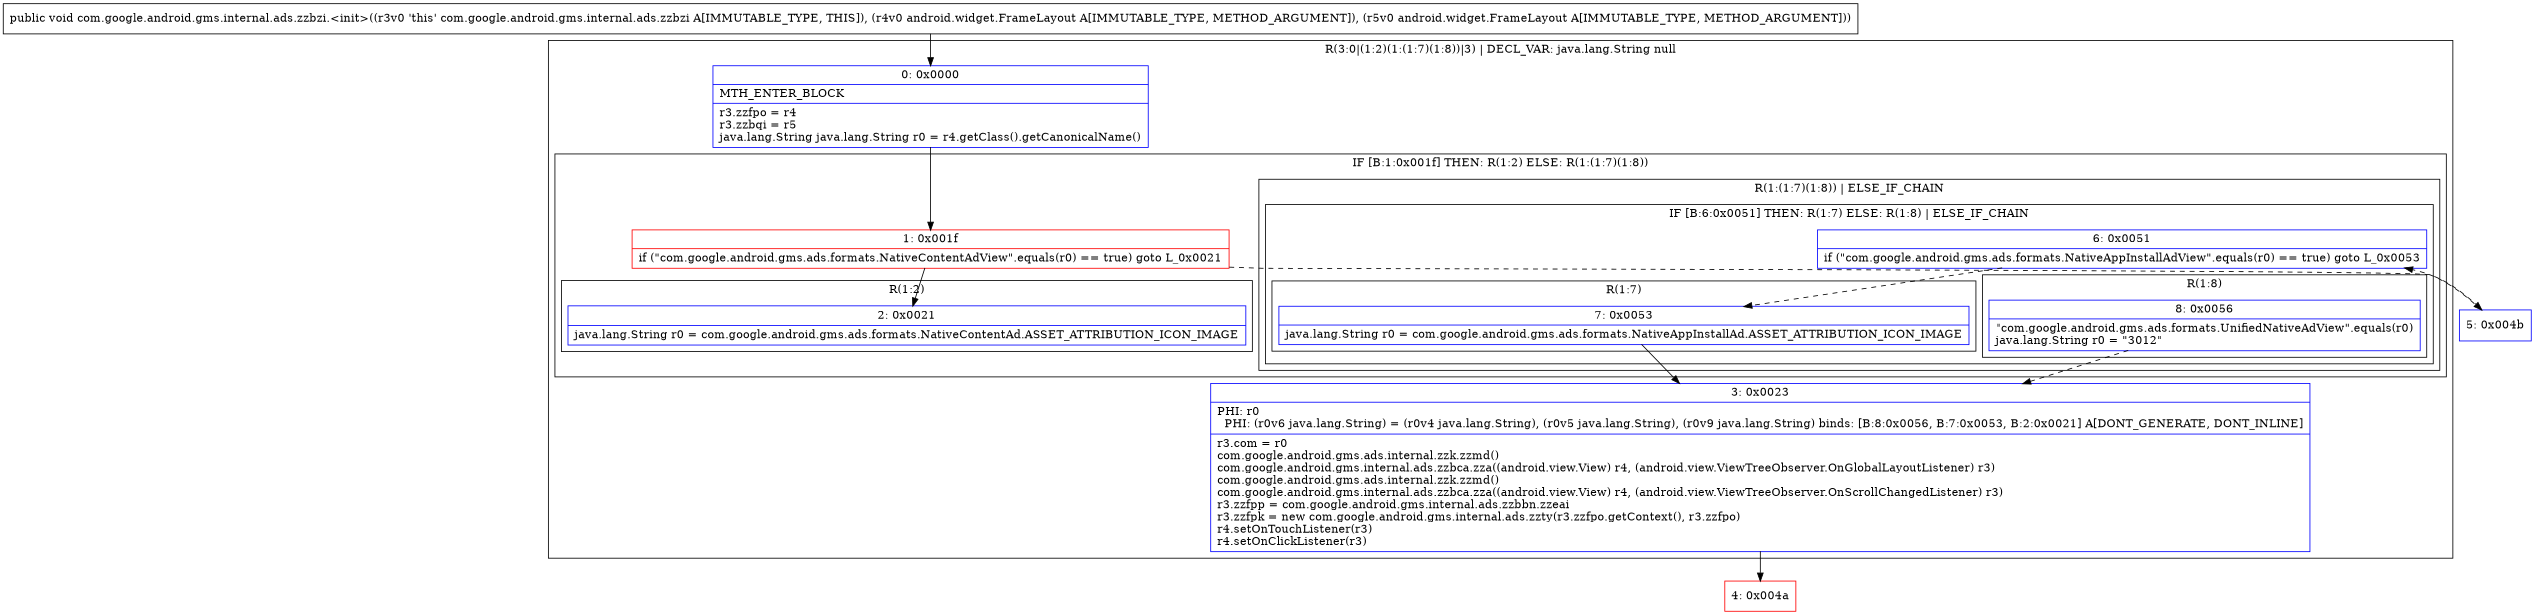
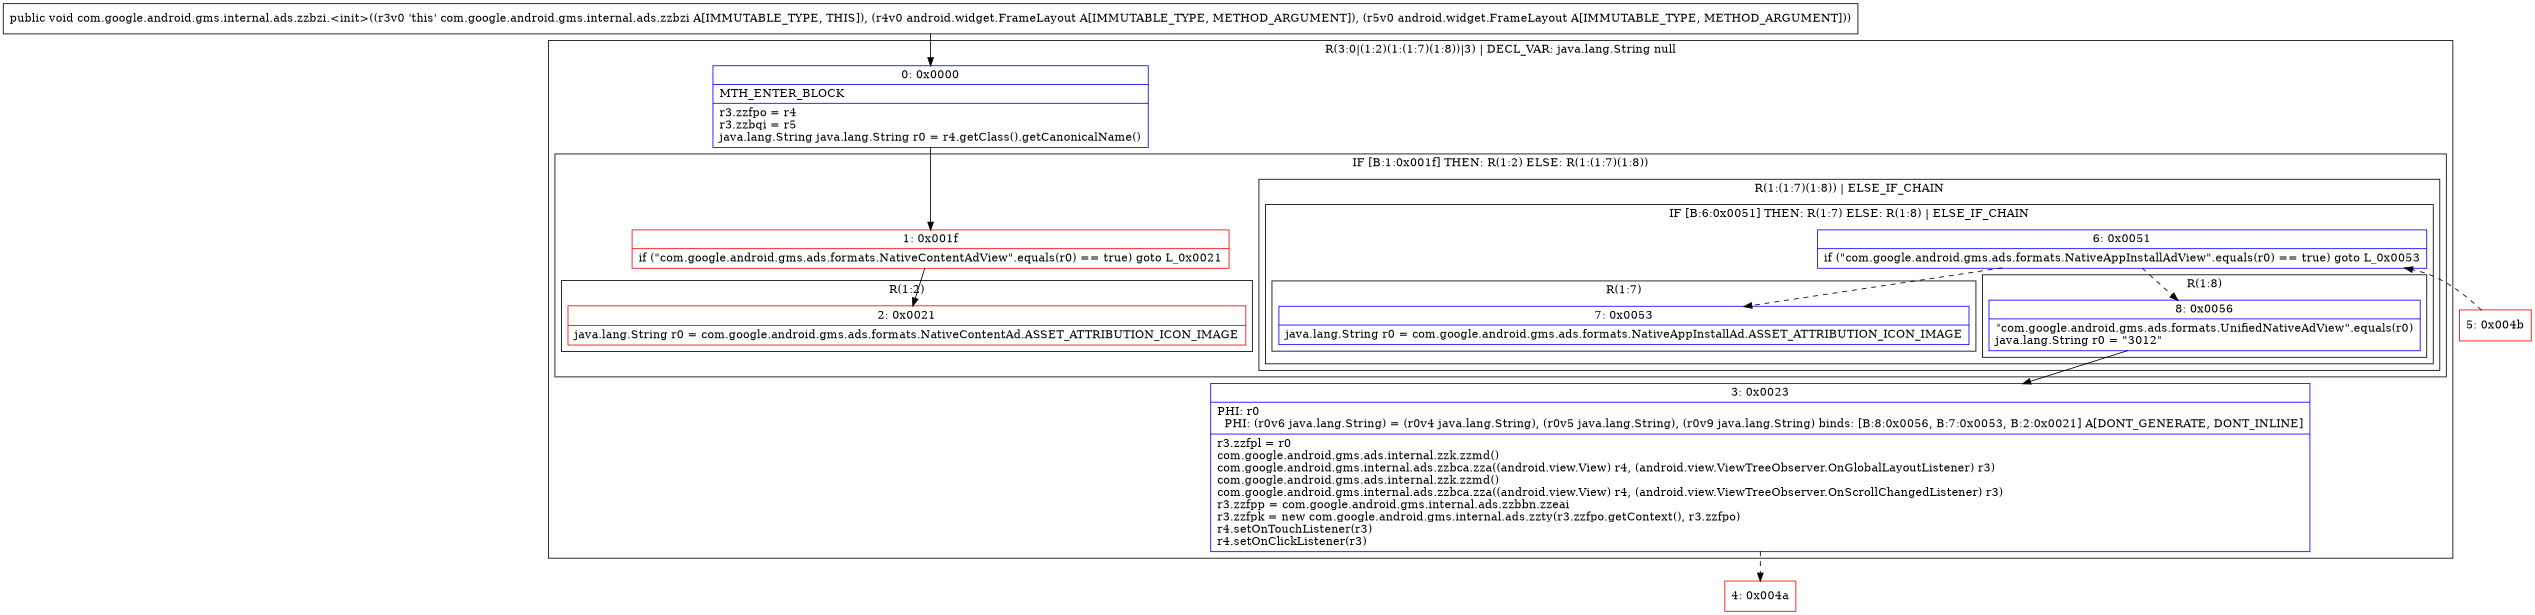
(1857, 270) -> none
none -> (2157, 281)
(907, 325) -> (907, 325)
(2495, 325) -> (2495, 325)
(1655, 358) -> none
(2079, 366) -> (2079, 366)
(1253, 443) -> (1254, 443)
(1760, 563) -> (1760, 563)
